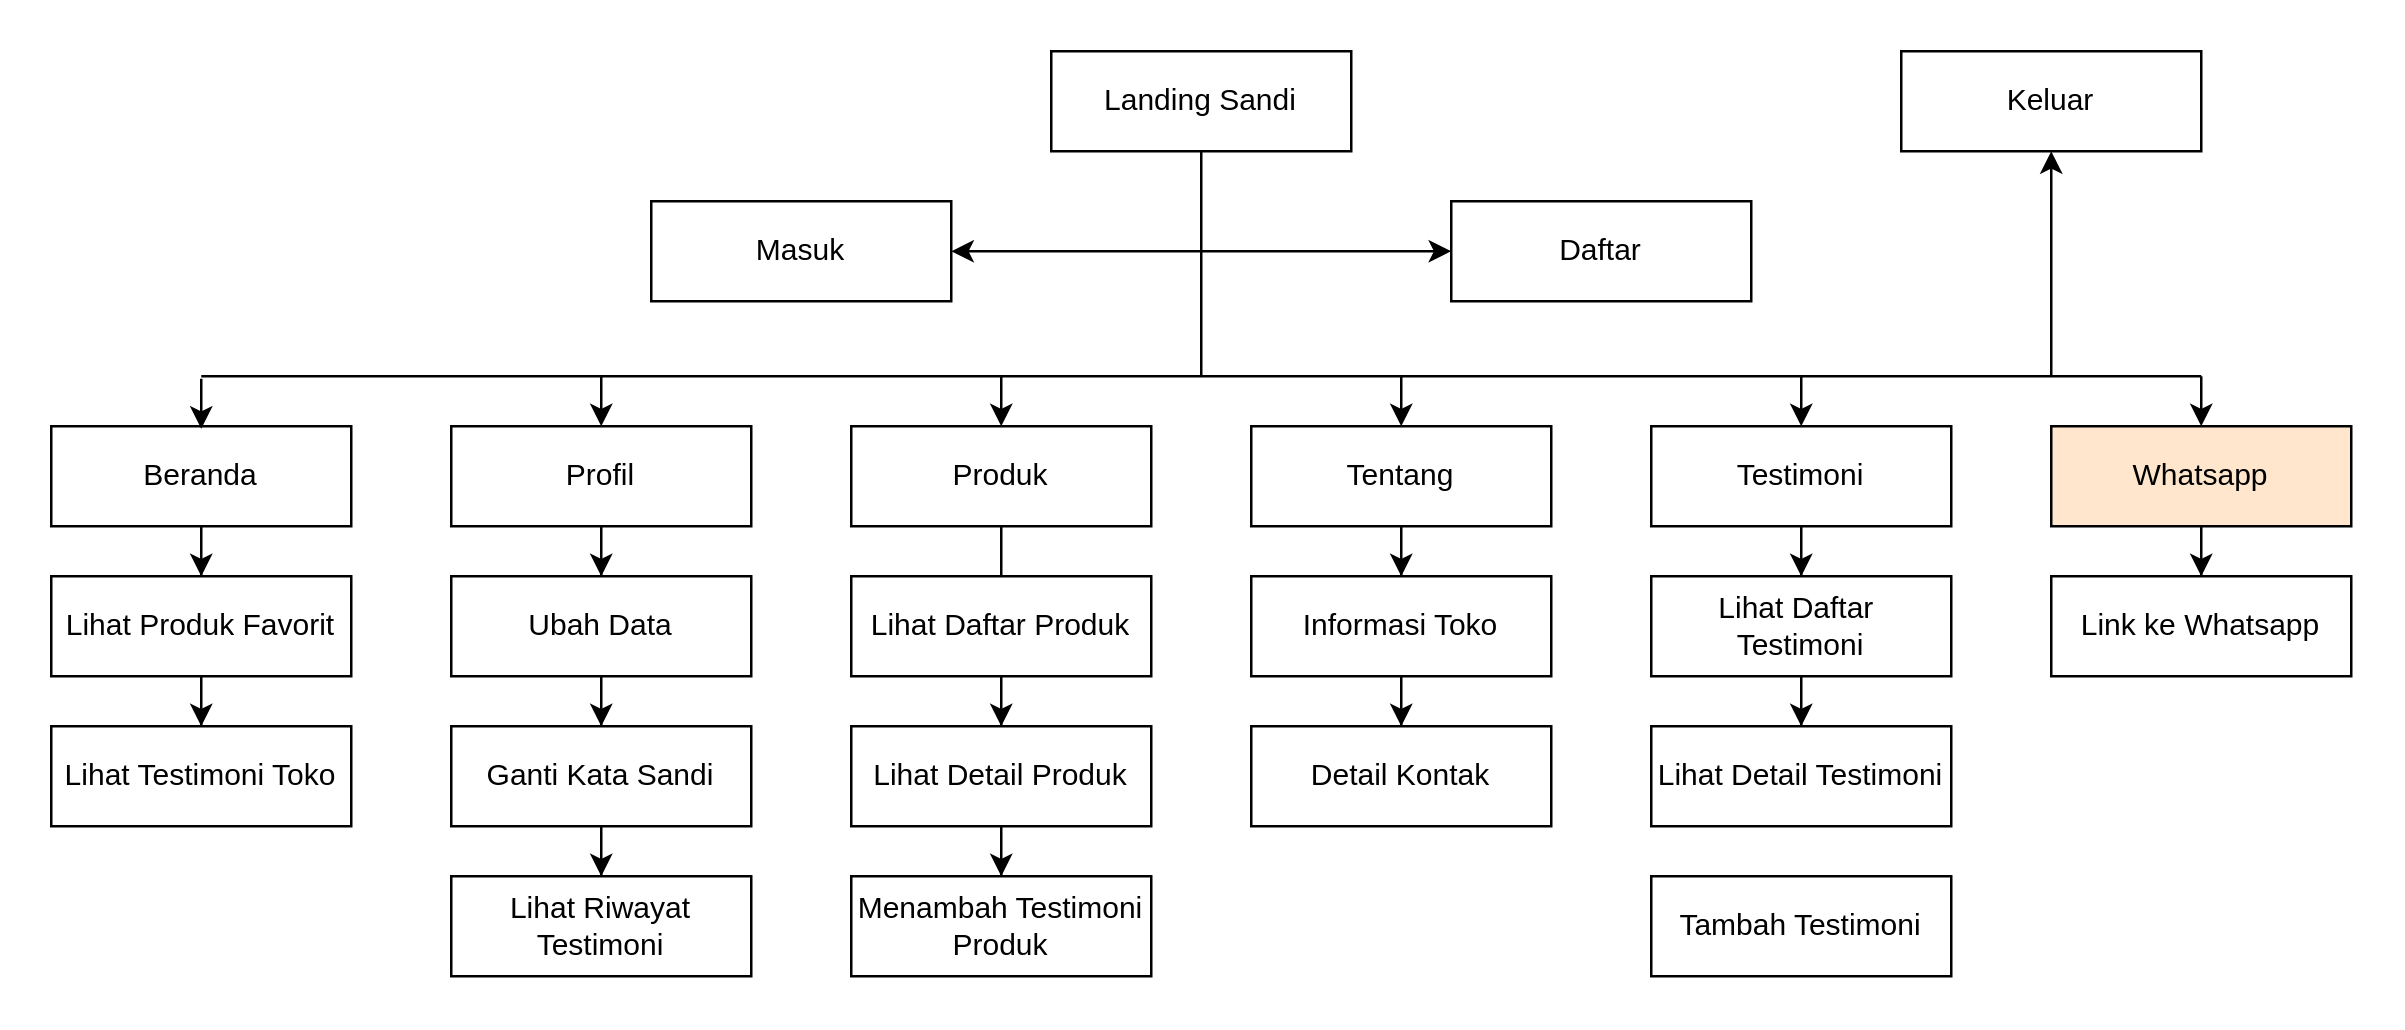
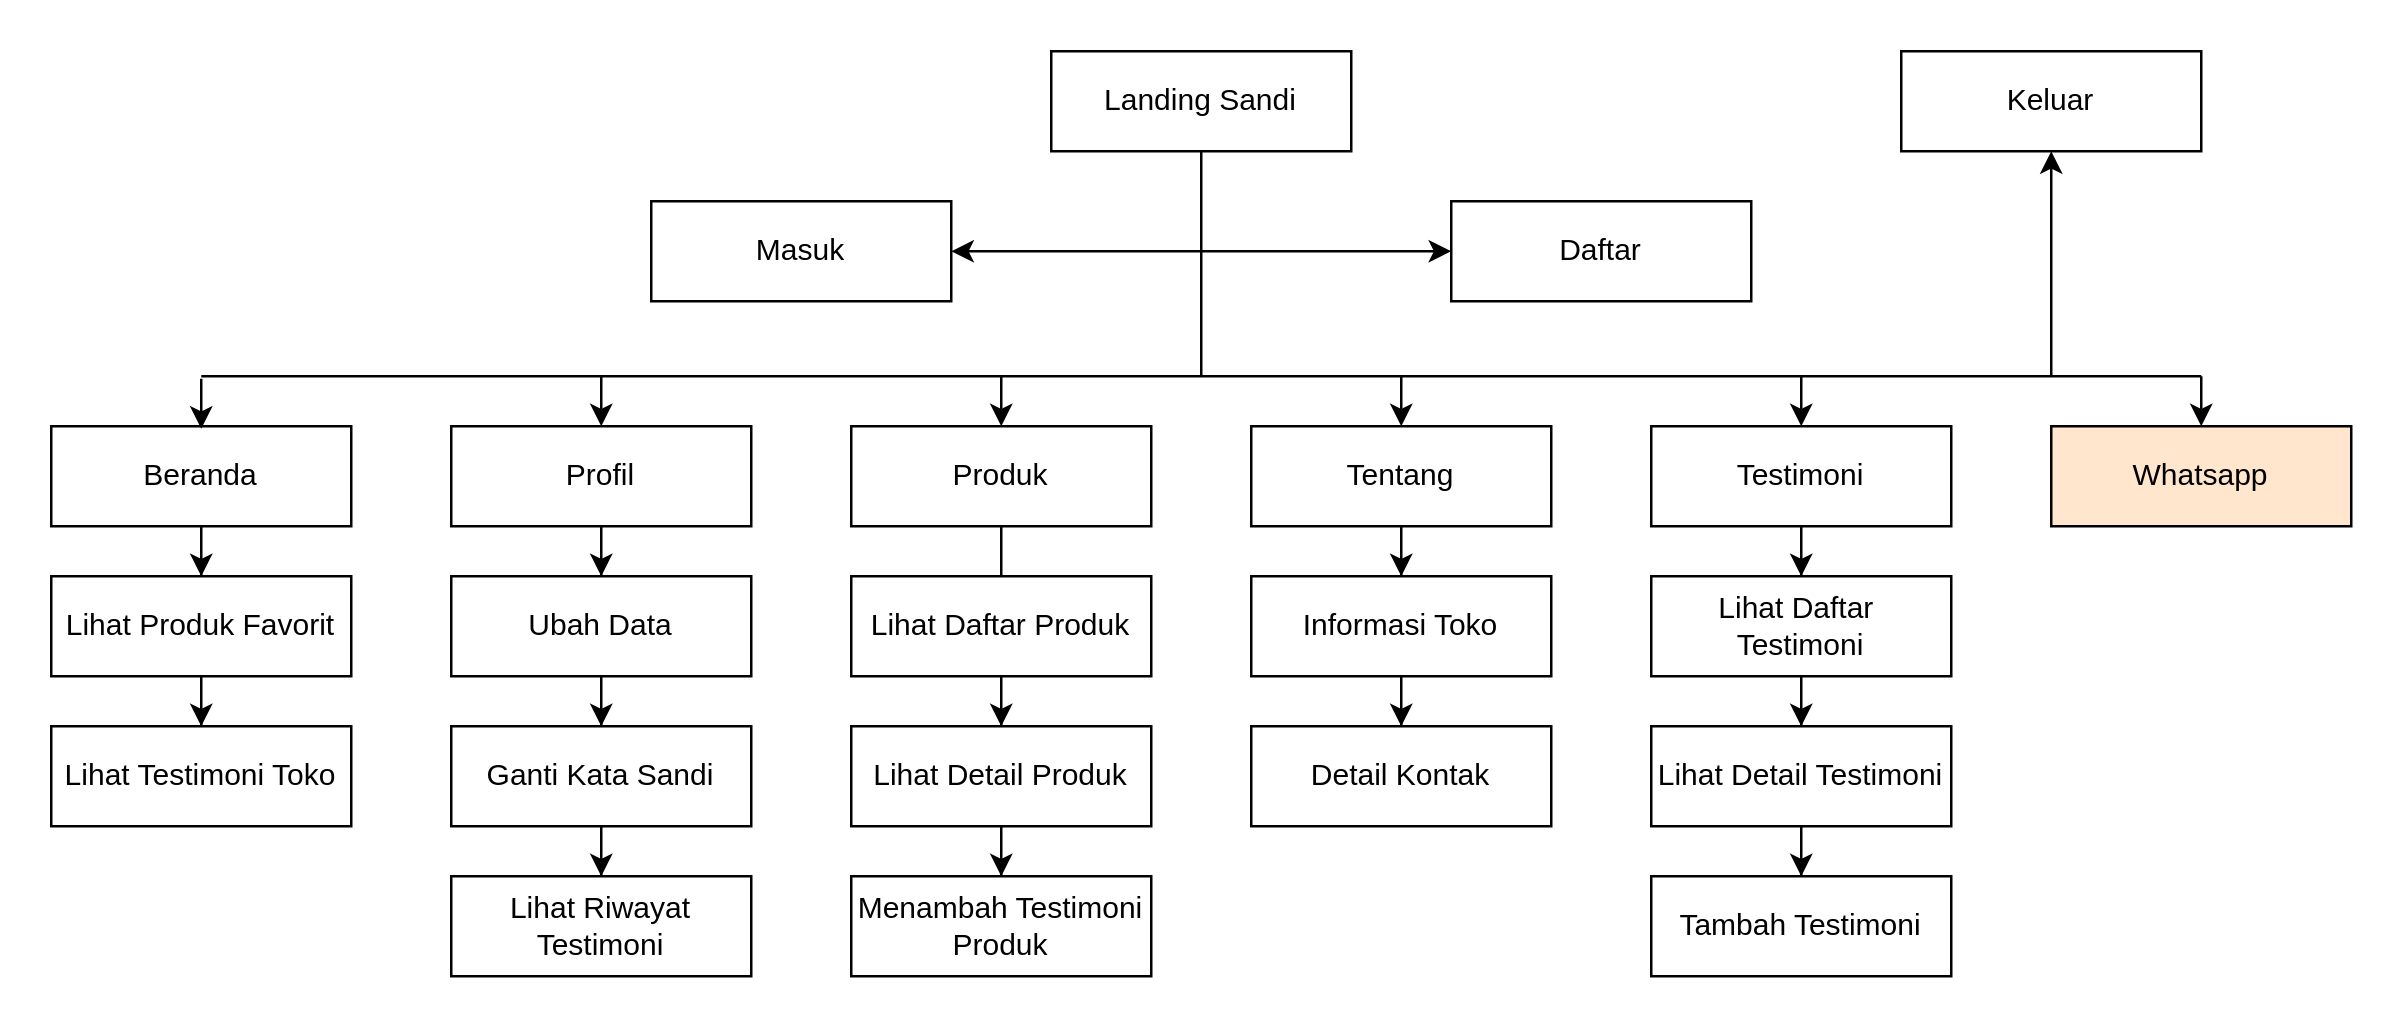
(2201, 559) -> none
(2201, 626) -> none
none -> (1801, 859)
